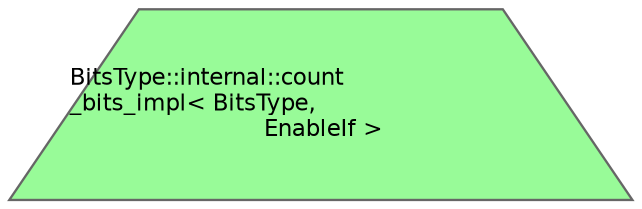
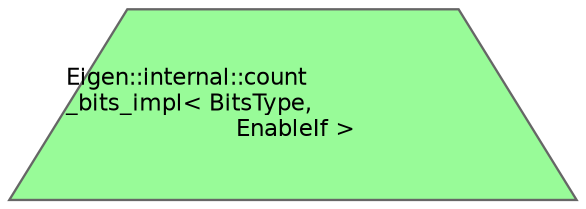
(321, 105) -> (293, 105)
